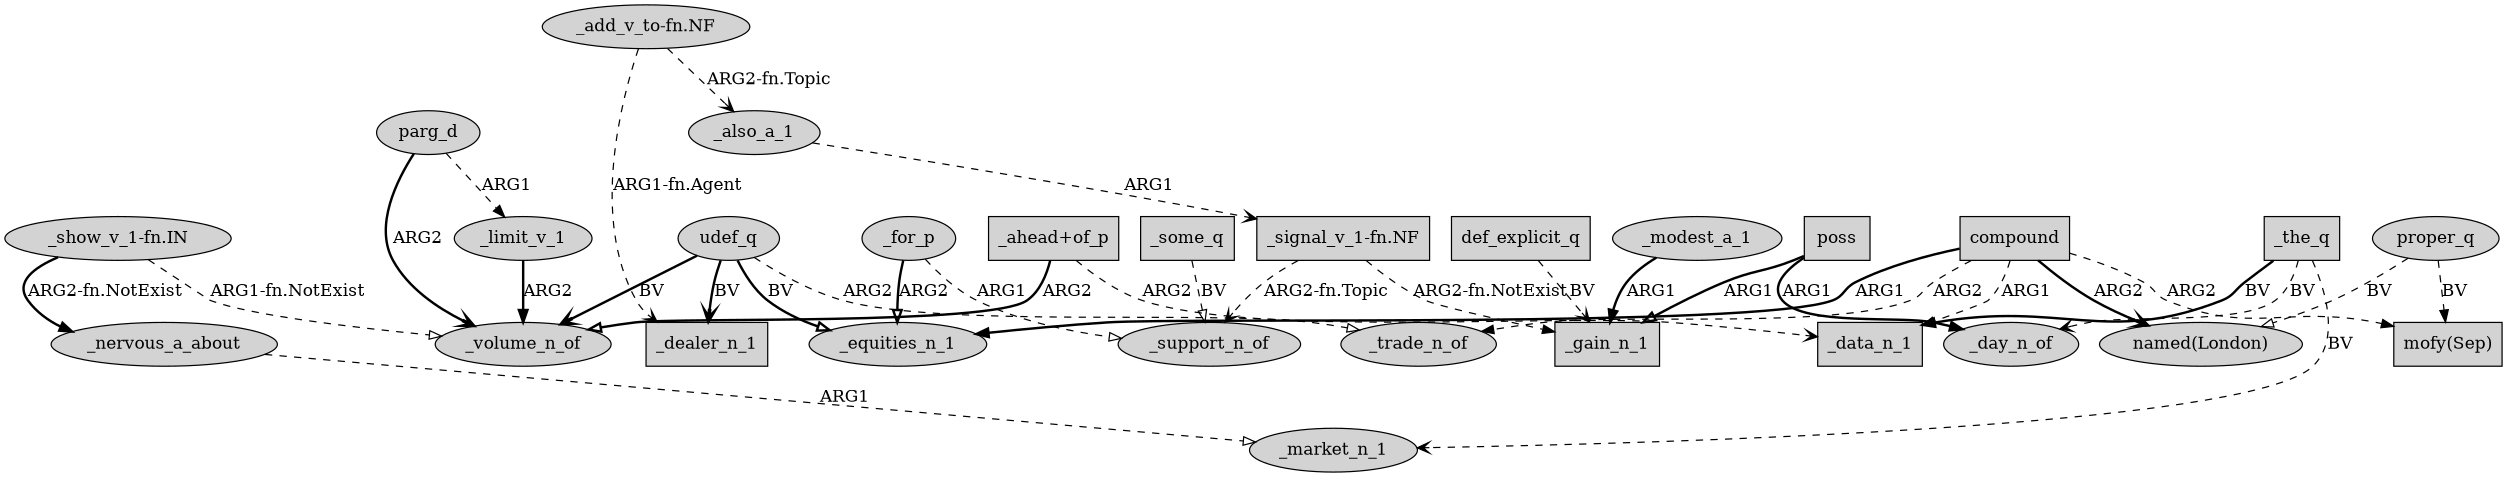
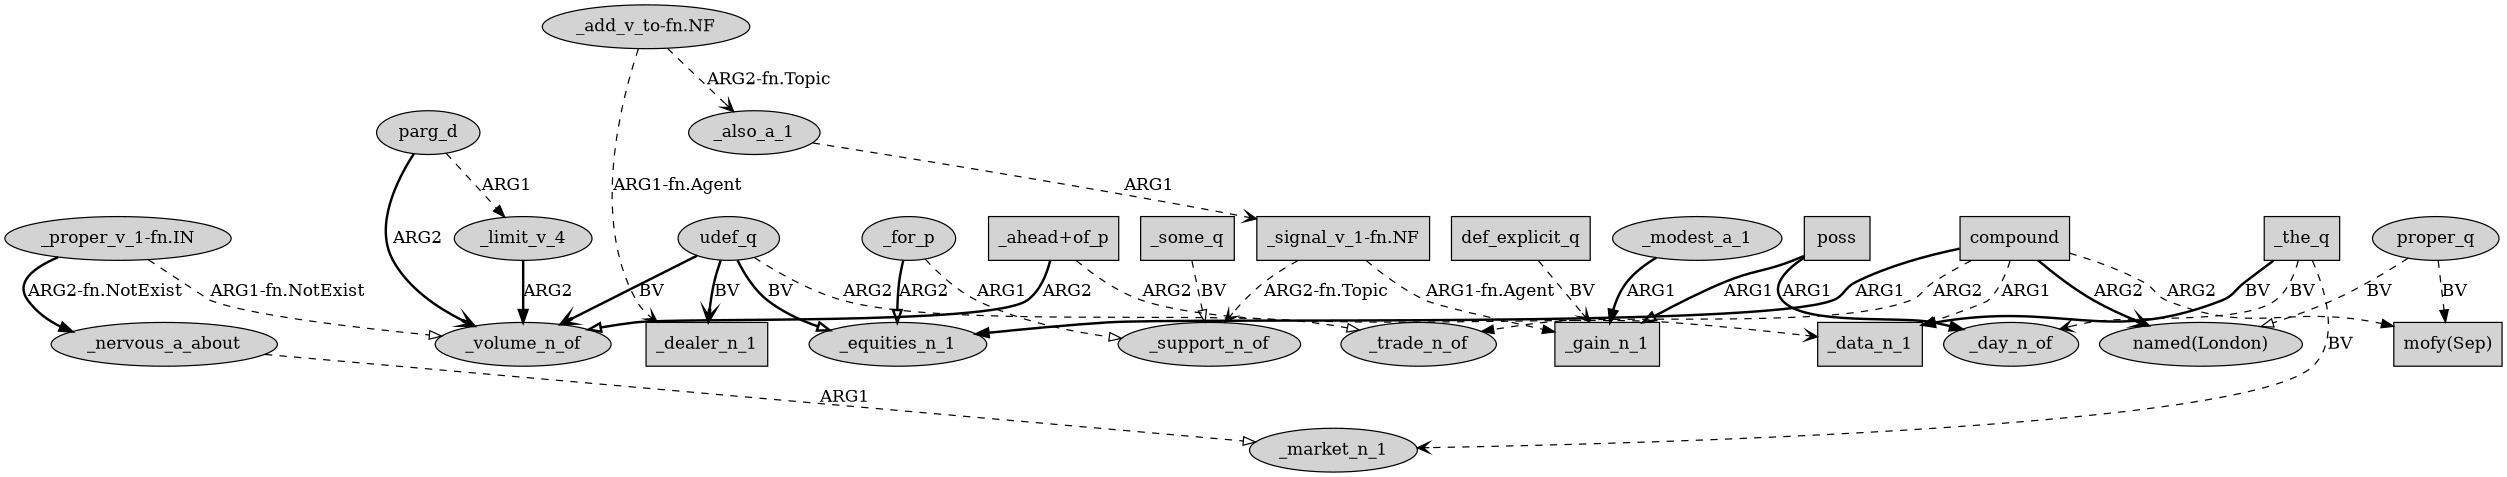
(118, 238) -> (118, 238)
(523, 238) -> (523, 238)
(1490, 291) -> (1490, 291)
